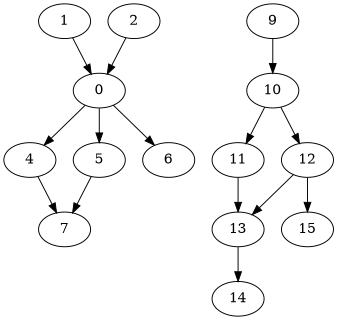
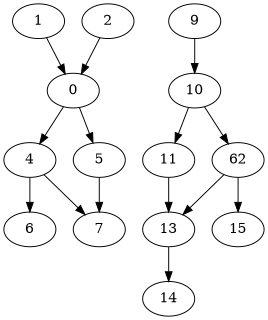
(130, 122) -> (30, 190)
(307, 160) -> (238, 160)
